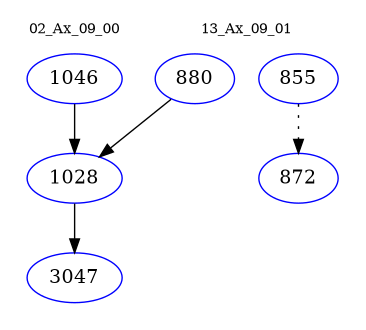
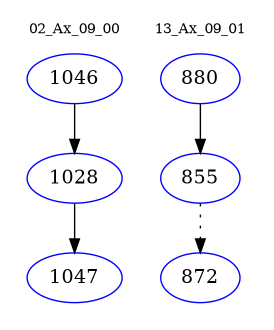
(153, 114) -> (200, 122)
(75, 278) -> (75, 278)
